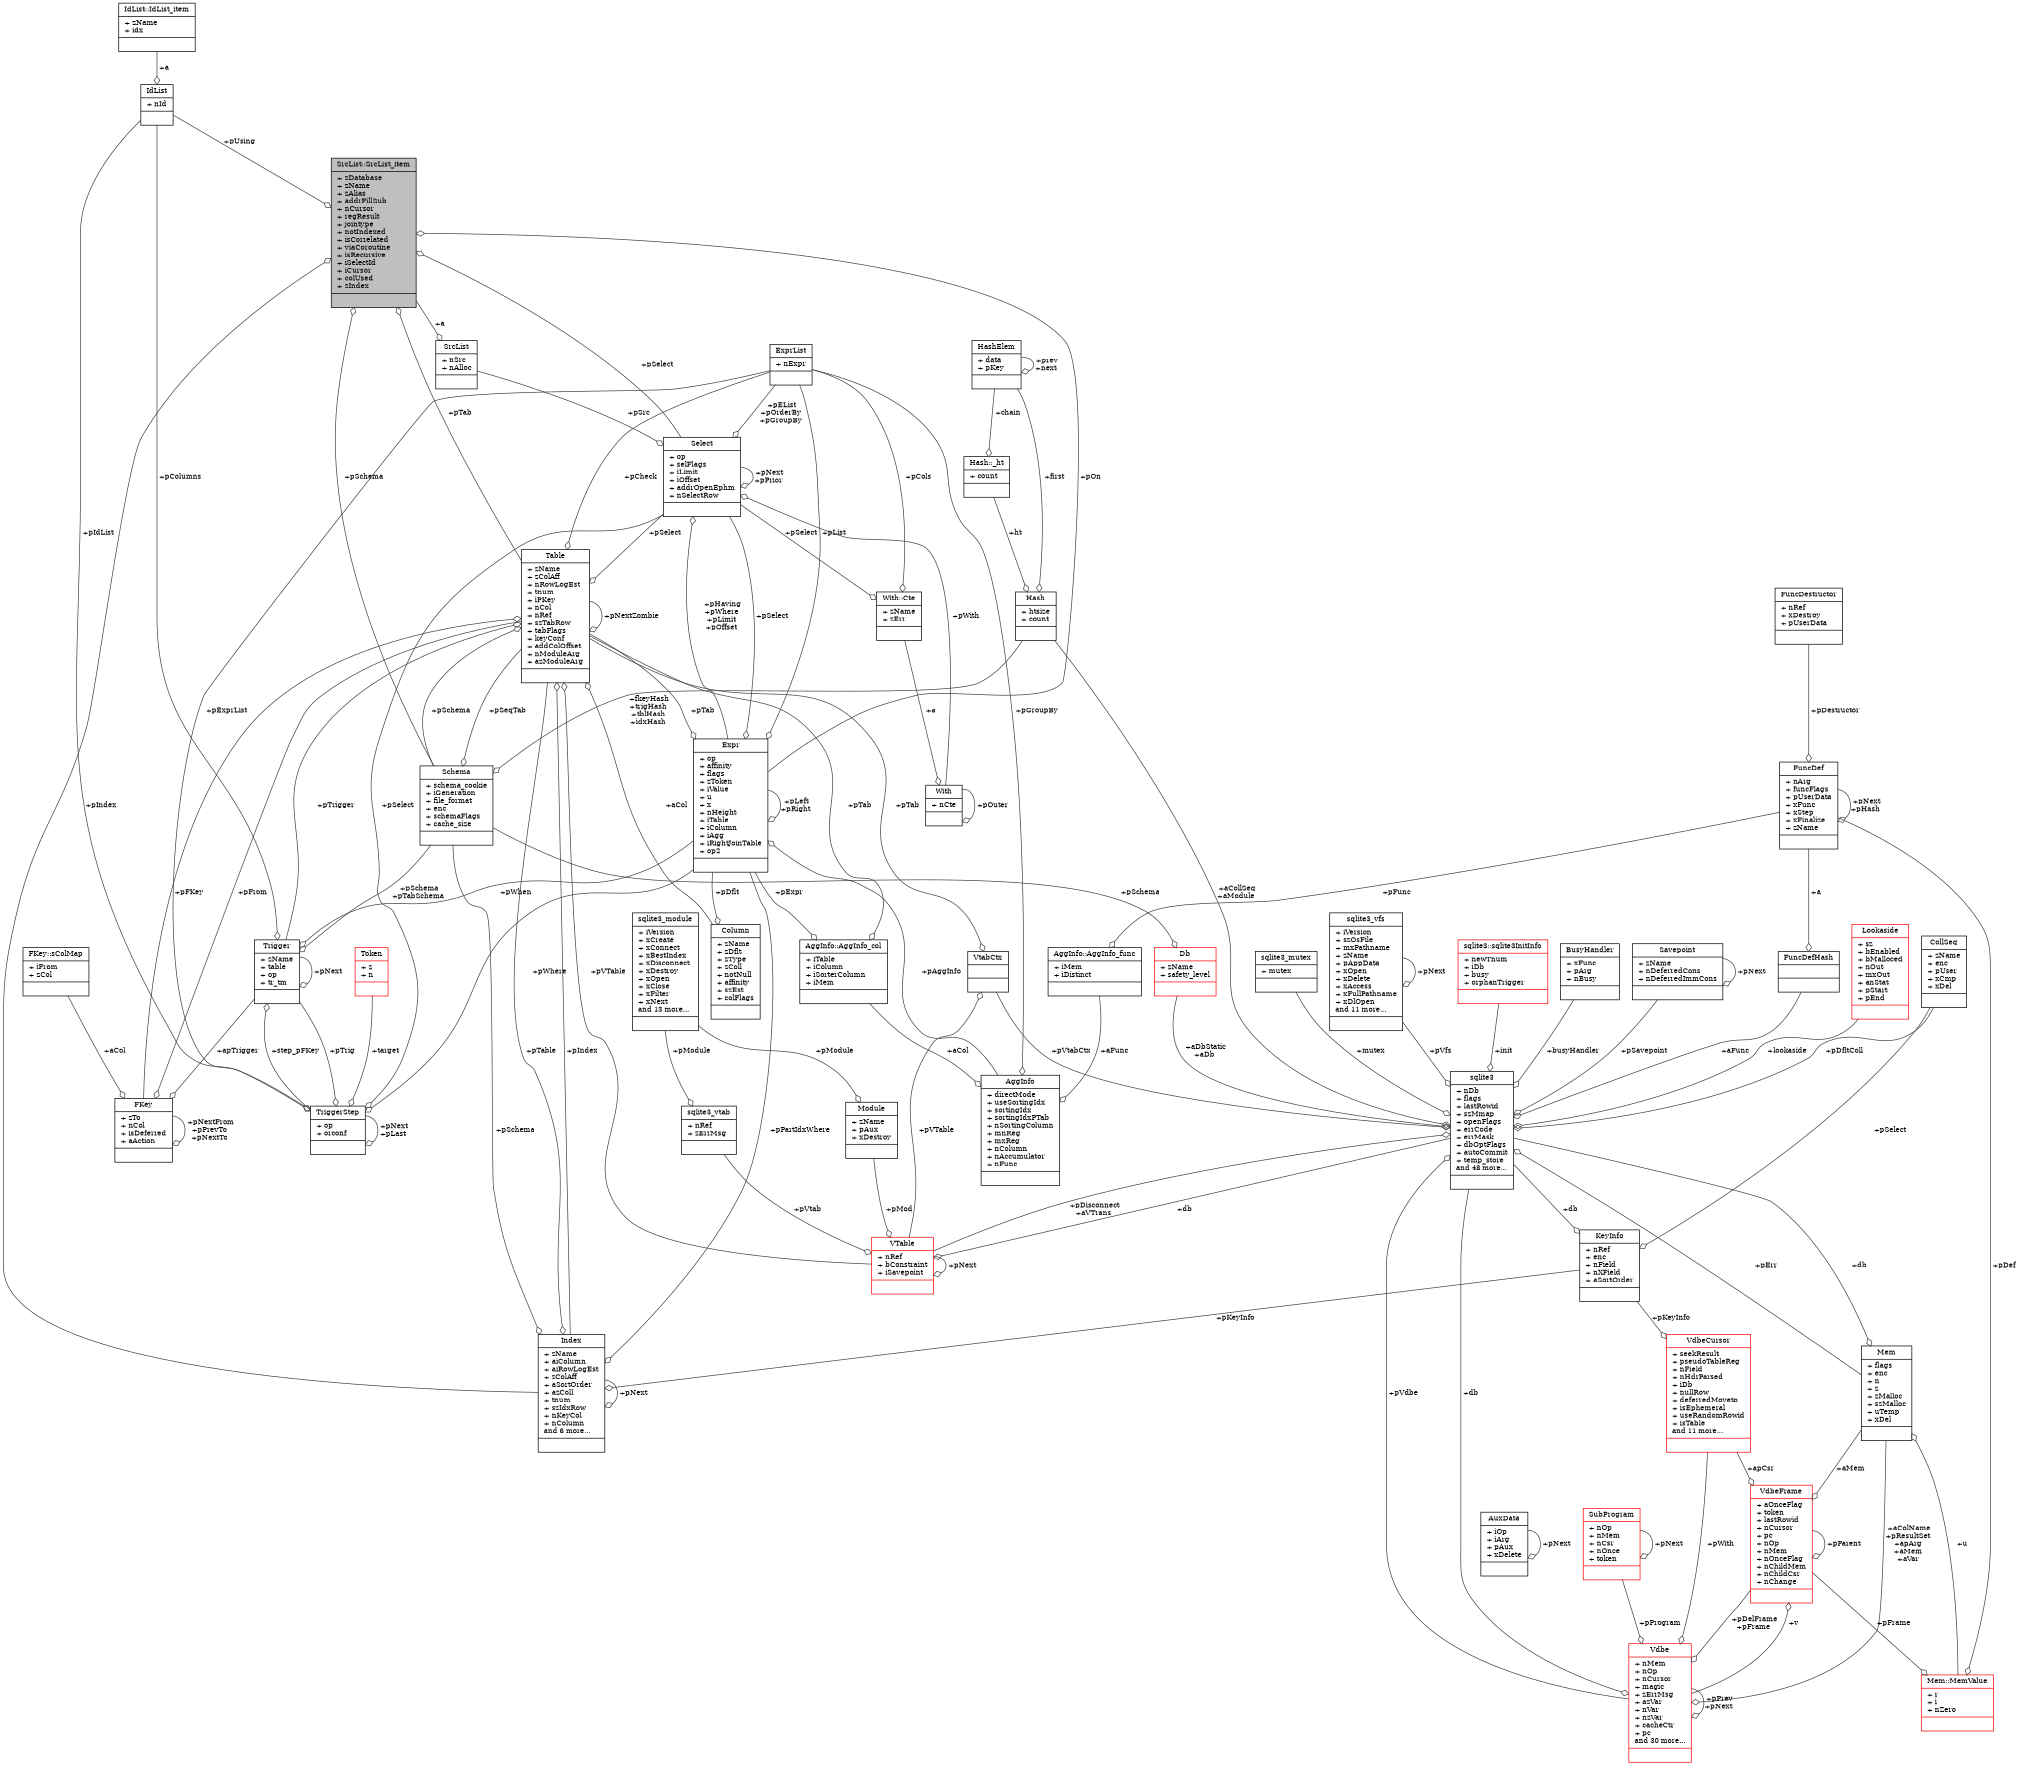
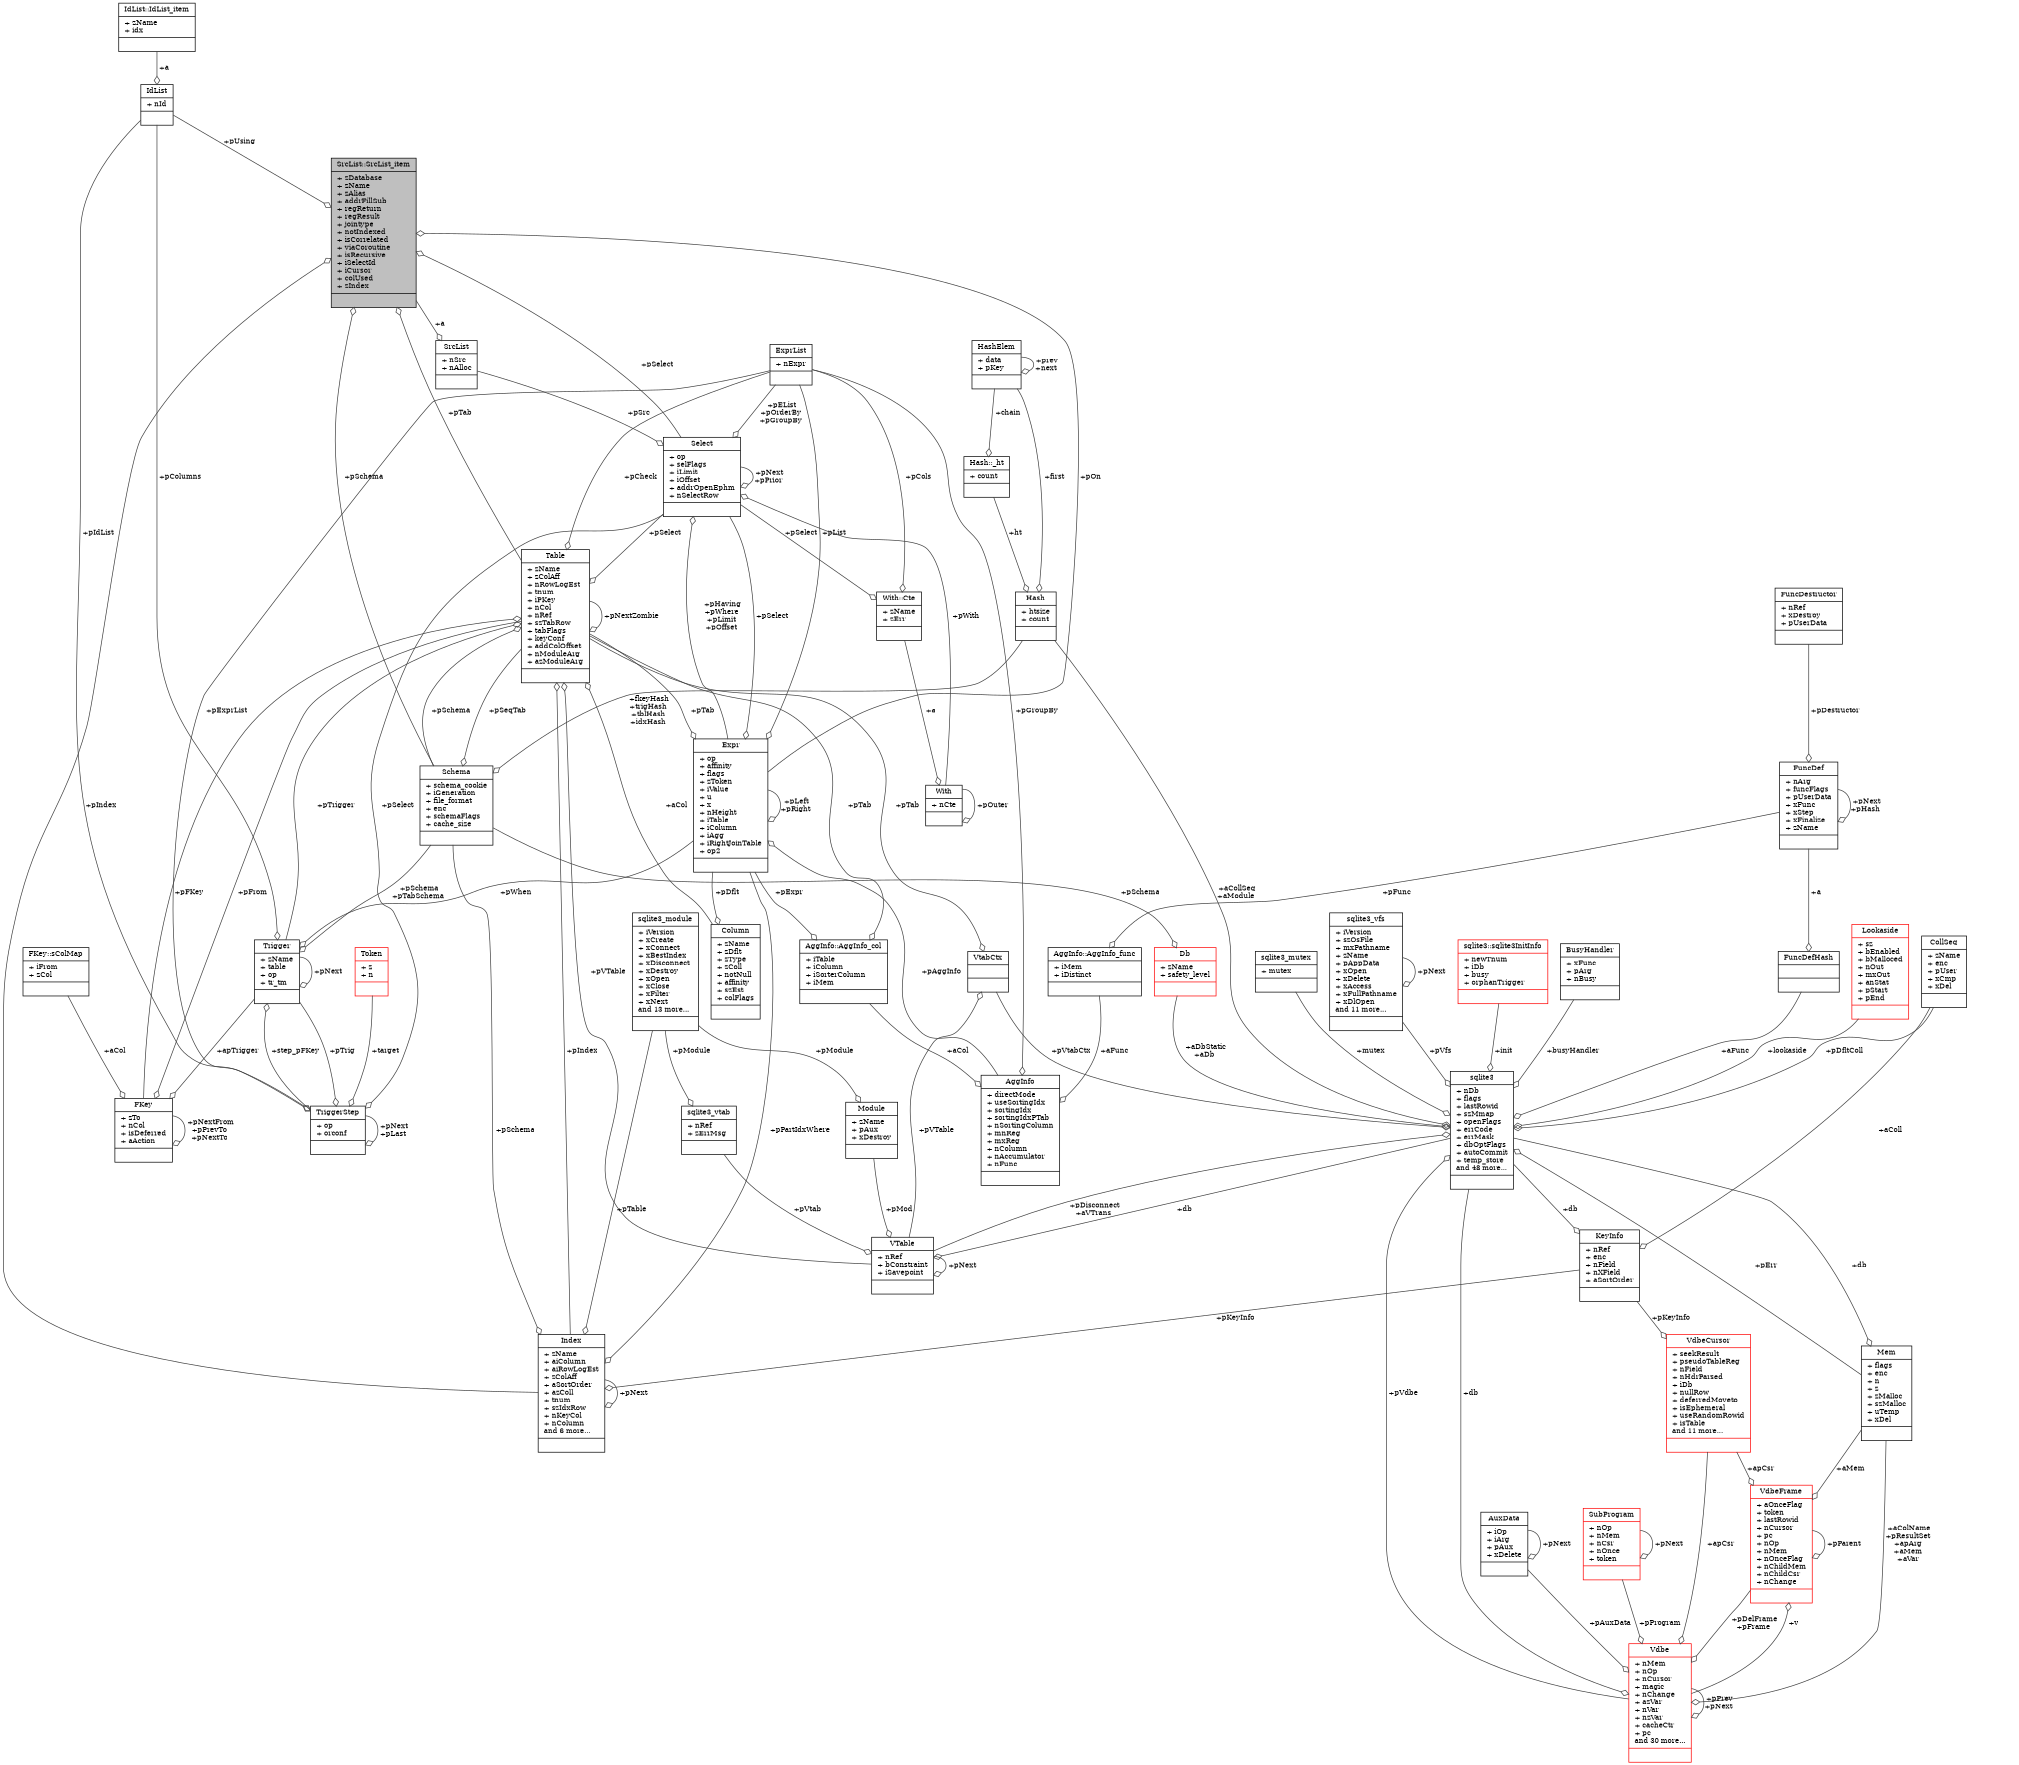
(355, 209) -> (359, 209)
(500, 941) -> none
(1678, 972) -> none
(515, 1008) -> (619, 1178)
(1889, 1130) -> (1889, 1130)
(903, 1266) -> (903, 1266)
(1720, 1544) -> (1720, 1544)
none -> (1575, 1618)
(1654, 1695) -> (1655, 1695)
(1957, 1703) -> none
